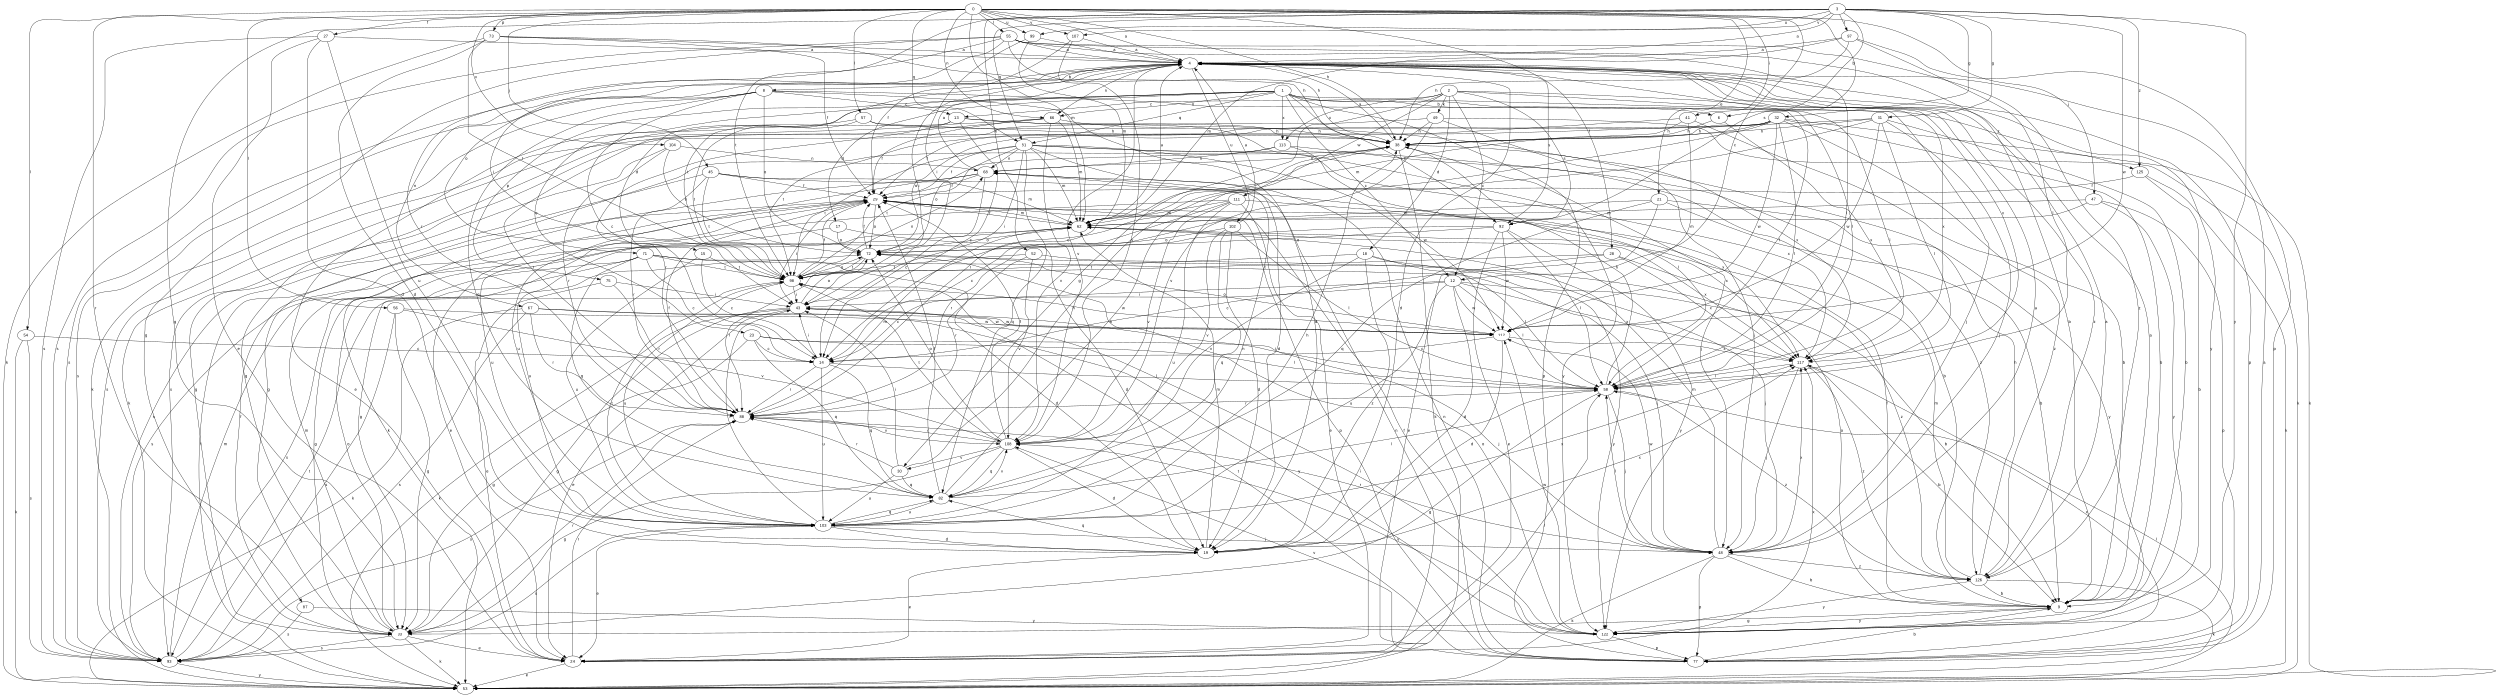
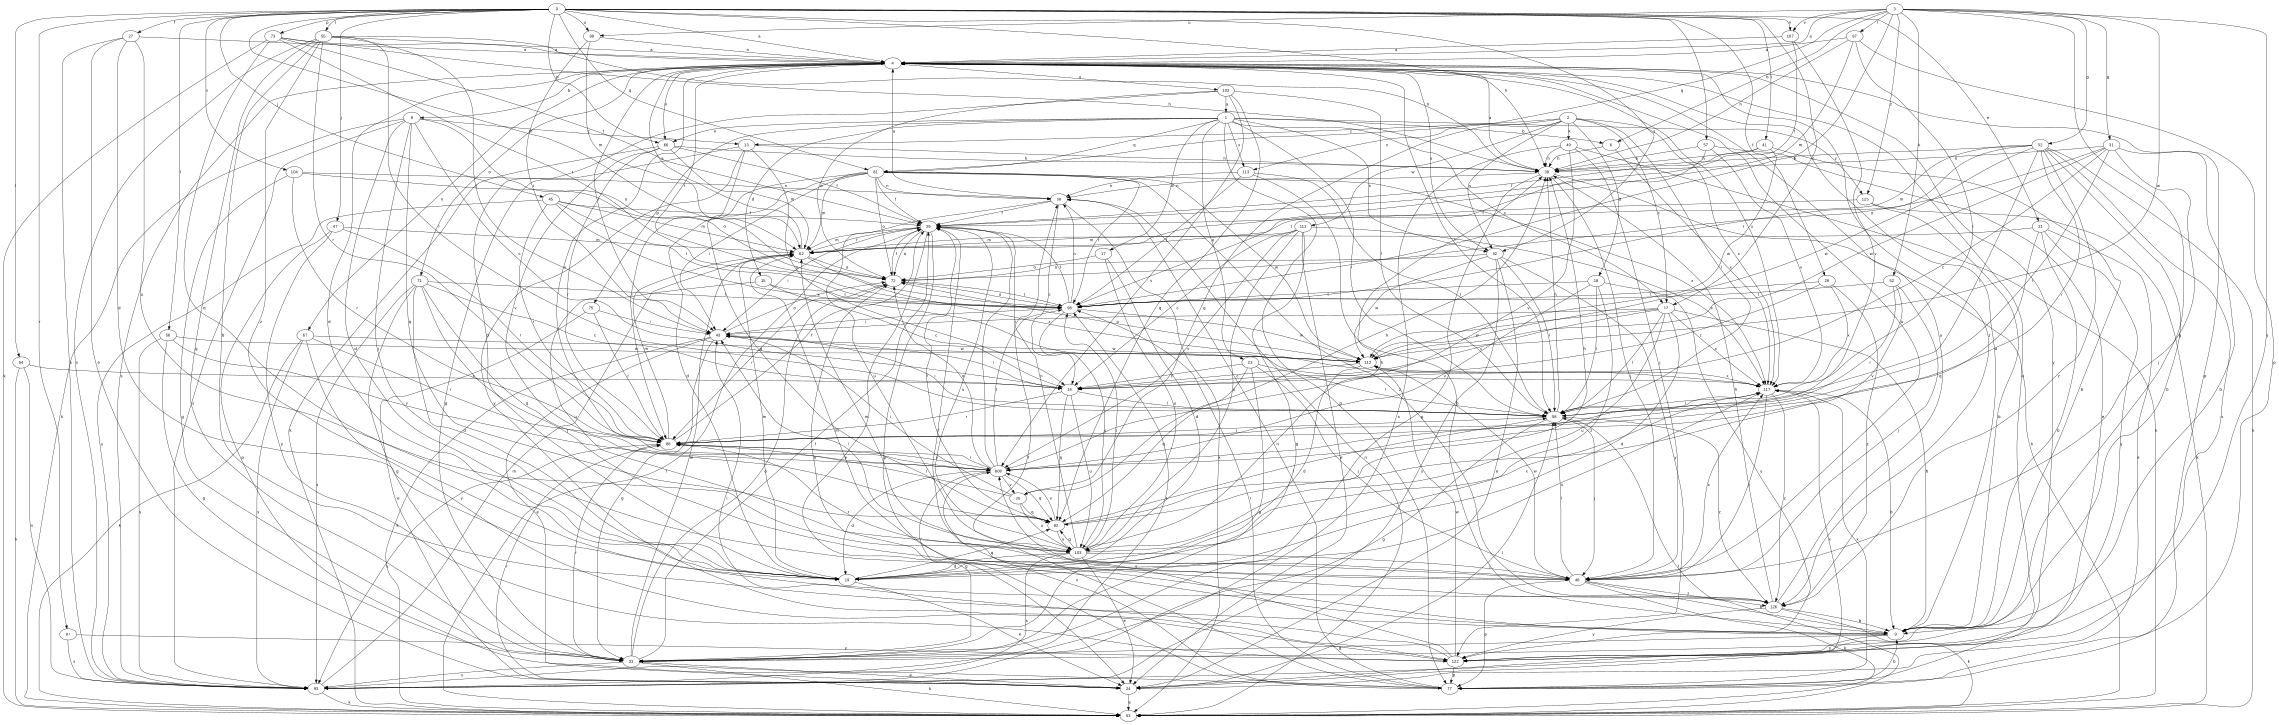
(1242, 144) -> (1226, 103)
(1692, 227) -> (1728, 254)
(1308, 397) -> none
(1008, 444) -> (998, 471)
(260, 675) -> (350, 702)
